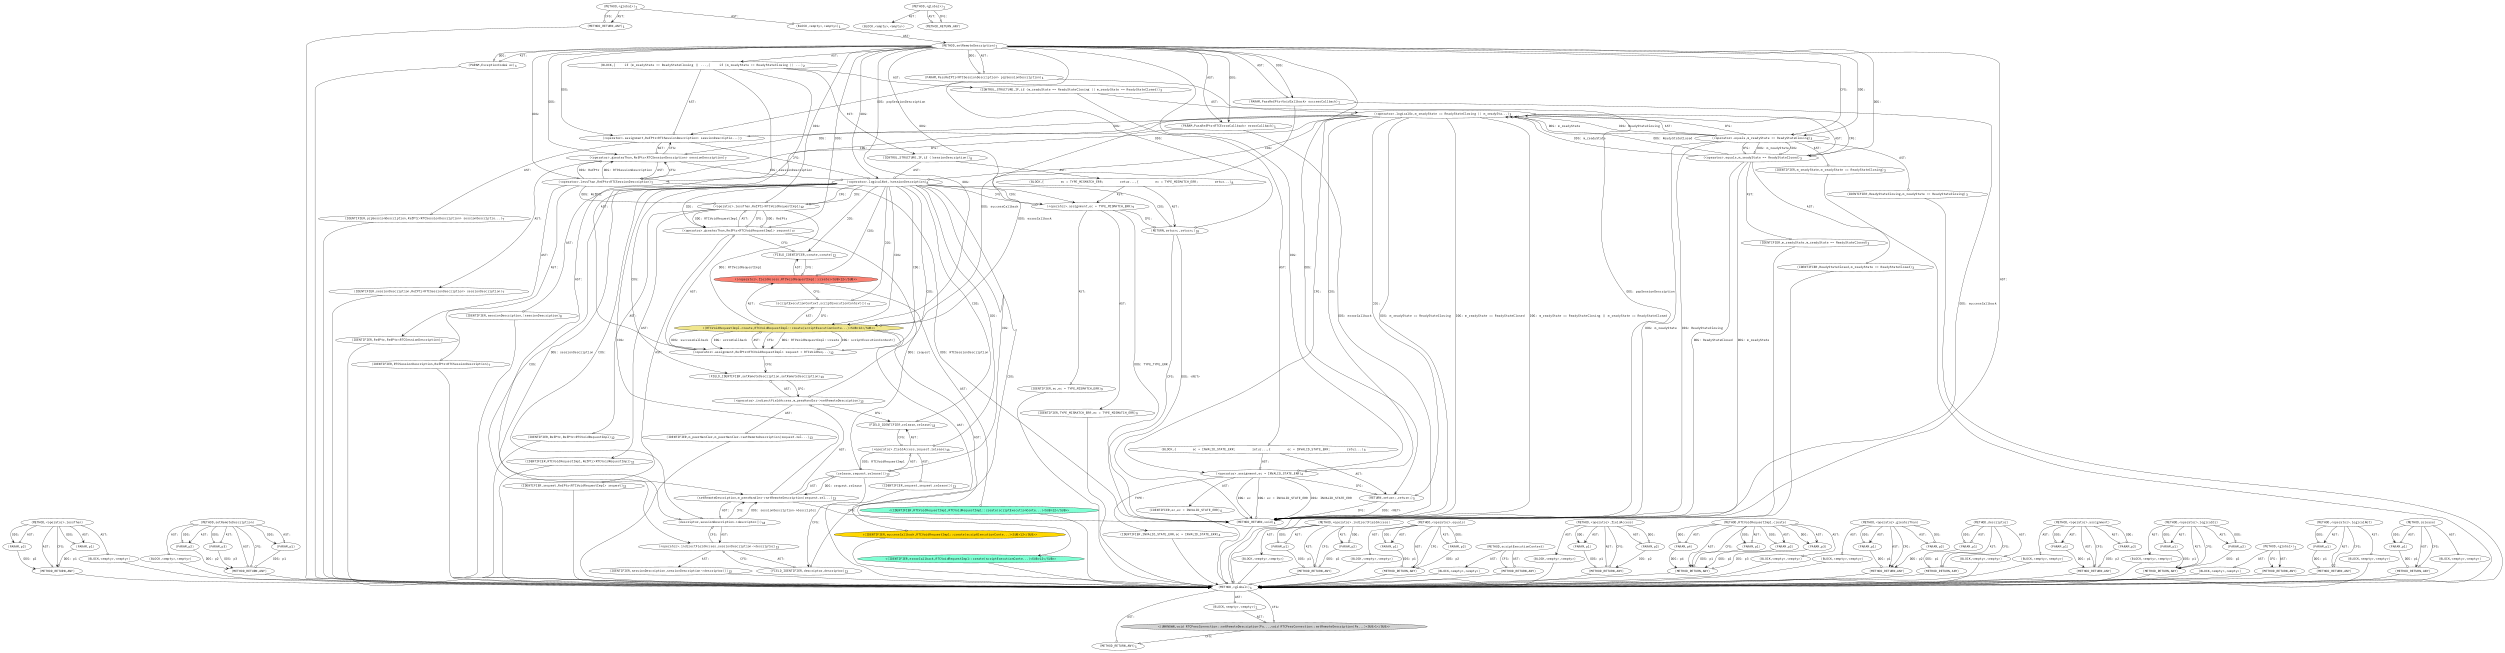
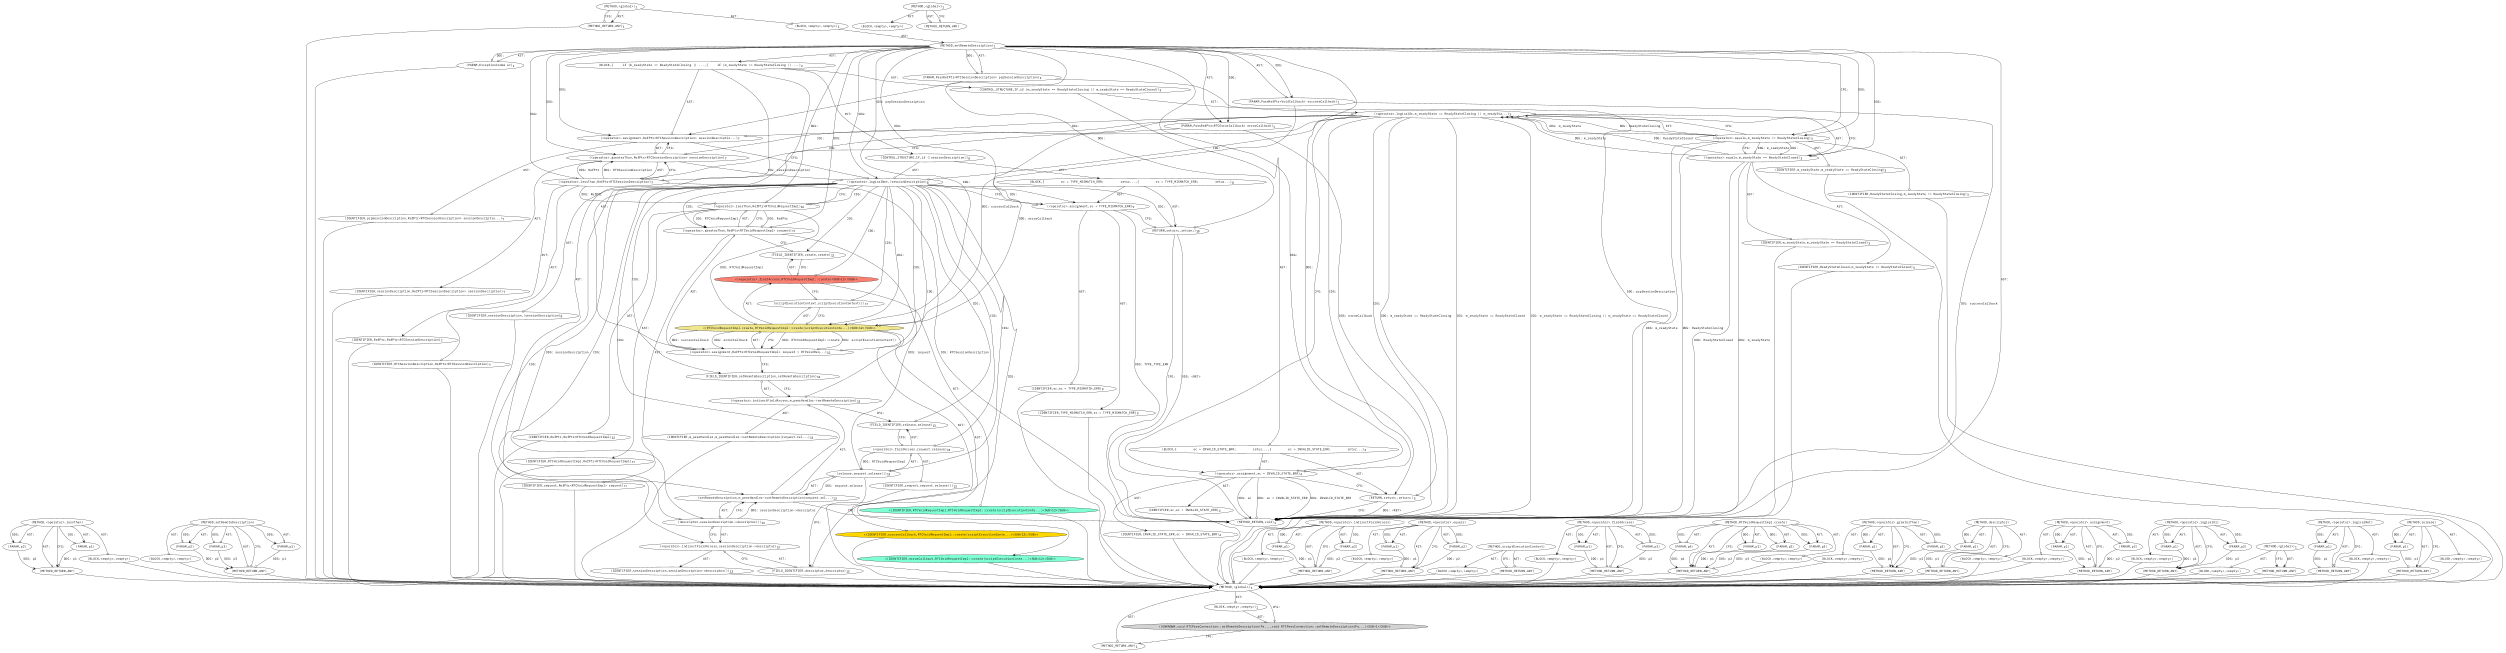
(1140, 498) -> (1139, 498)
